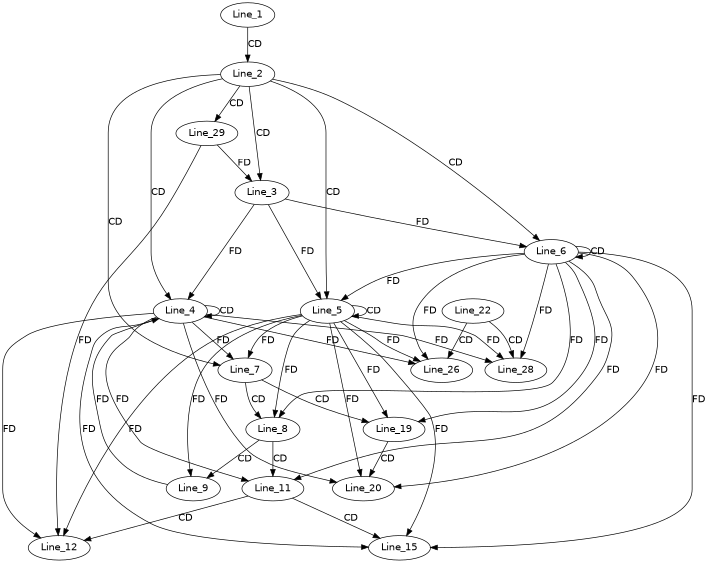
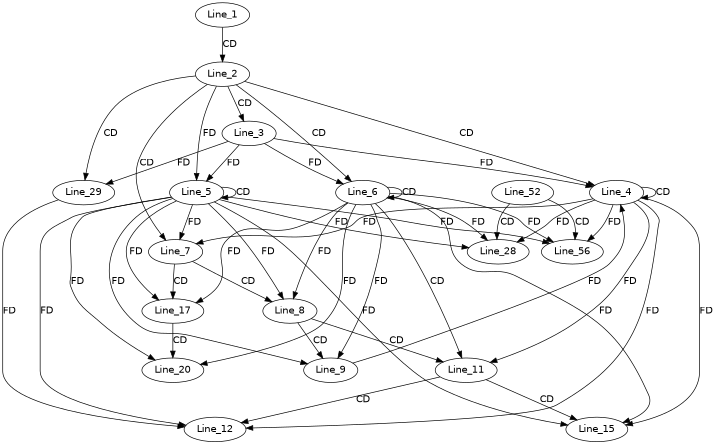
(232, 160) -> (170, 162)
(333, 193) -> (209, 133)
(433, 264) -> (373, 280)
(473, 311) -> (523, 193)
(442, 370) -> (572, 252)
(613, 370) -> (437, 281)
(230, 429) -> none
(394, 429) -> (173, 311)
